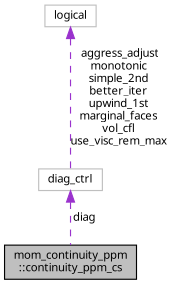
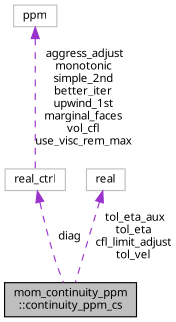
(71, 16) -> (35, 16)
(71, 180) -> (35, 180)
none -> (106, 180)
